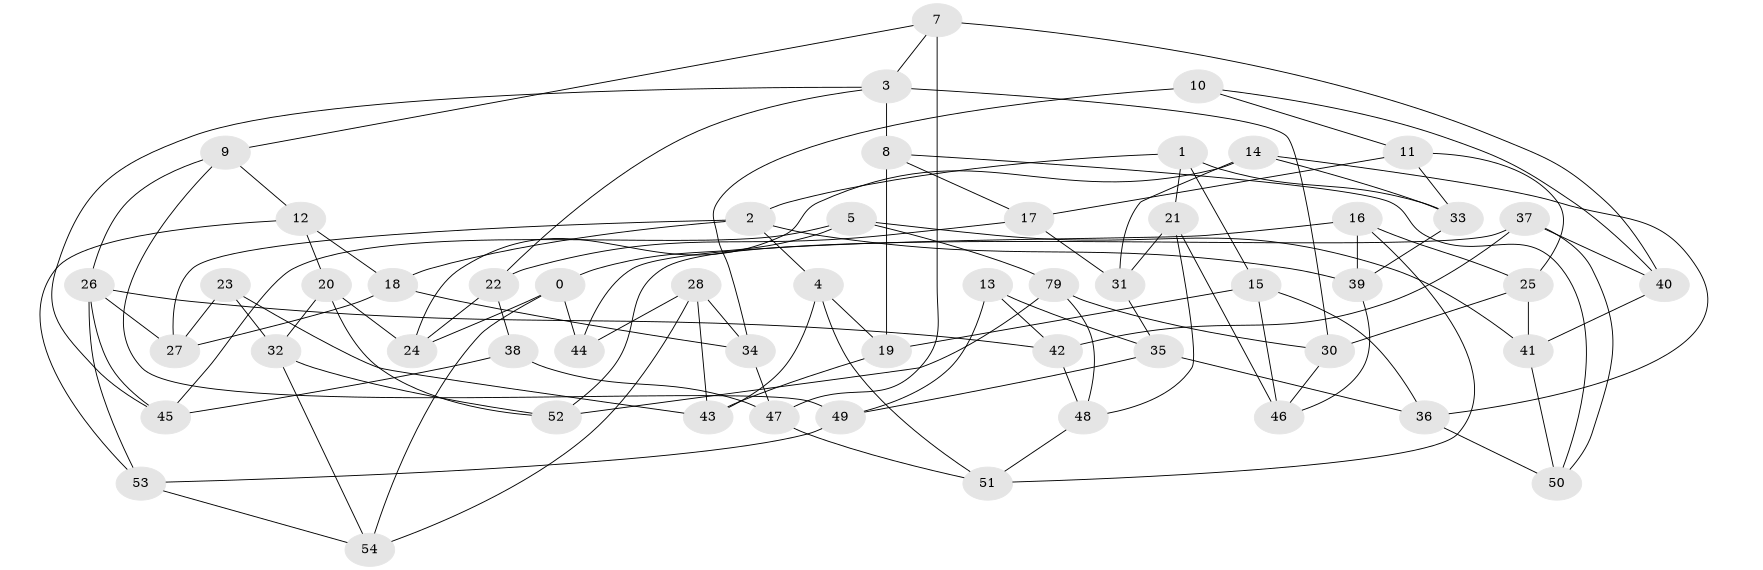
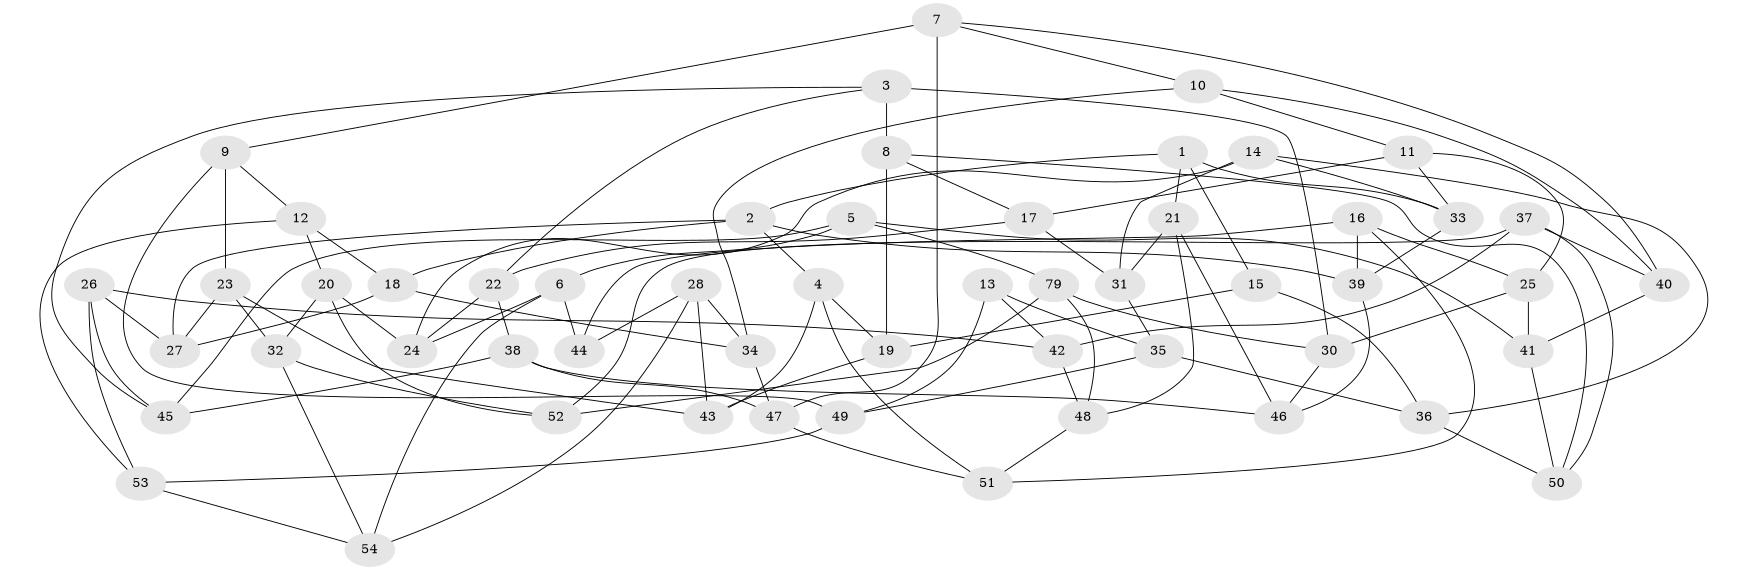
(912, 53) -> (1068, 53)
(132, 198) -> (225, 219)
(560, 285) -> (560, 285)
(1268, 351) -> (892, 394)
